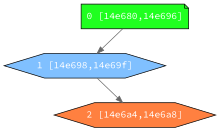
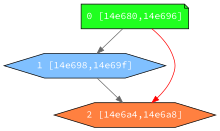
none -> (175, 62)
